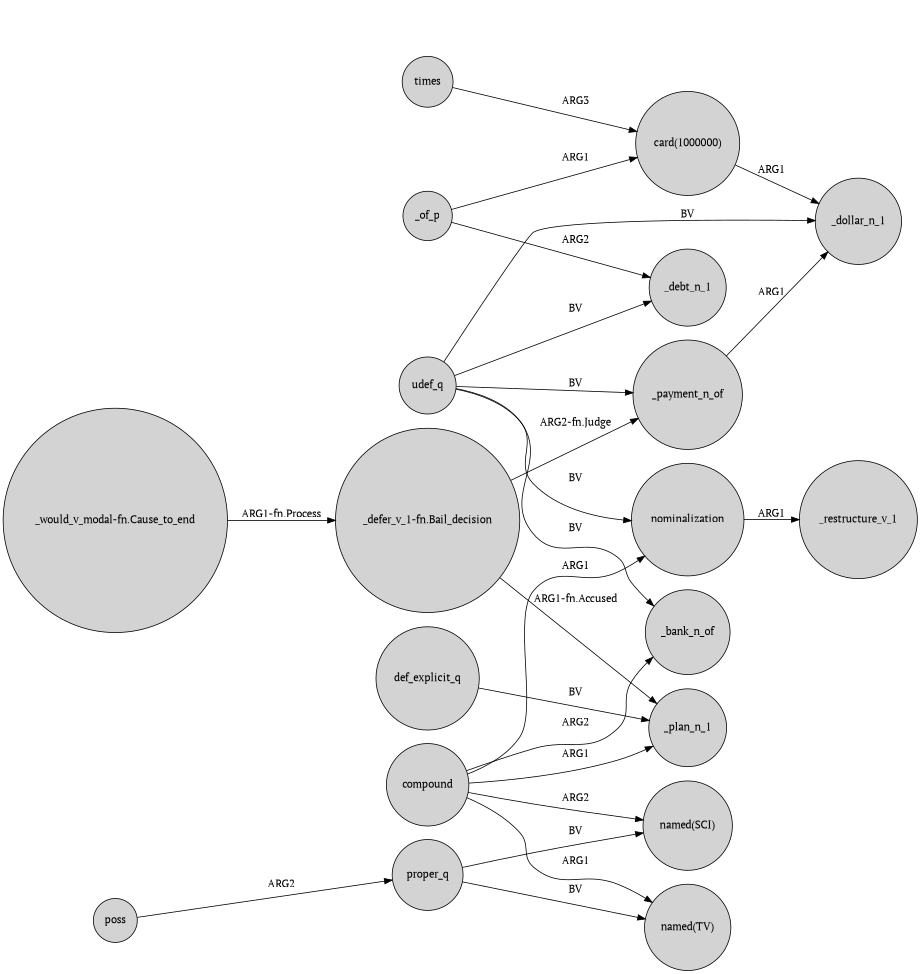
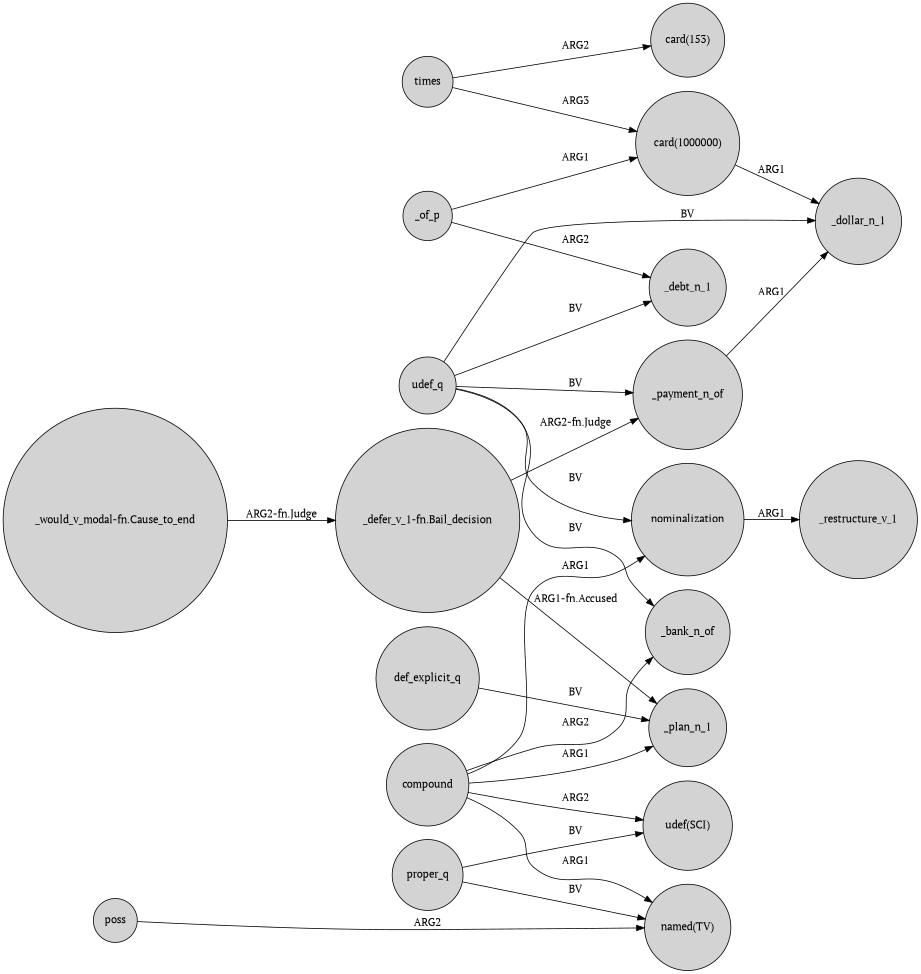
none -> (688, 40)
(281, 515) -> (281, 515)
(688, 826) -> (688, 826)
(261, 899) -> (387, 930)
